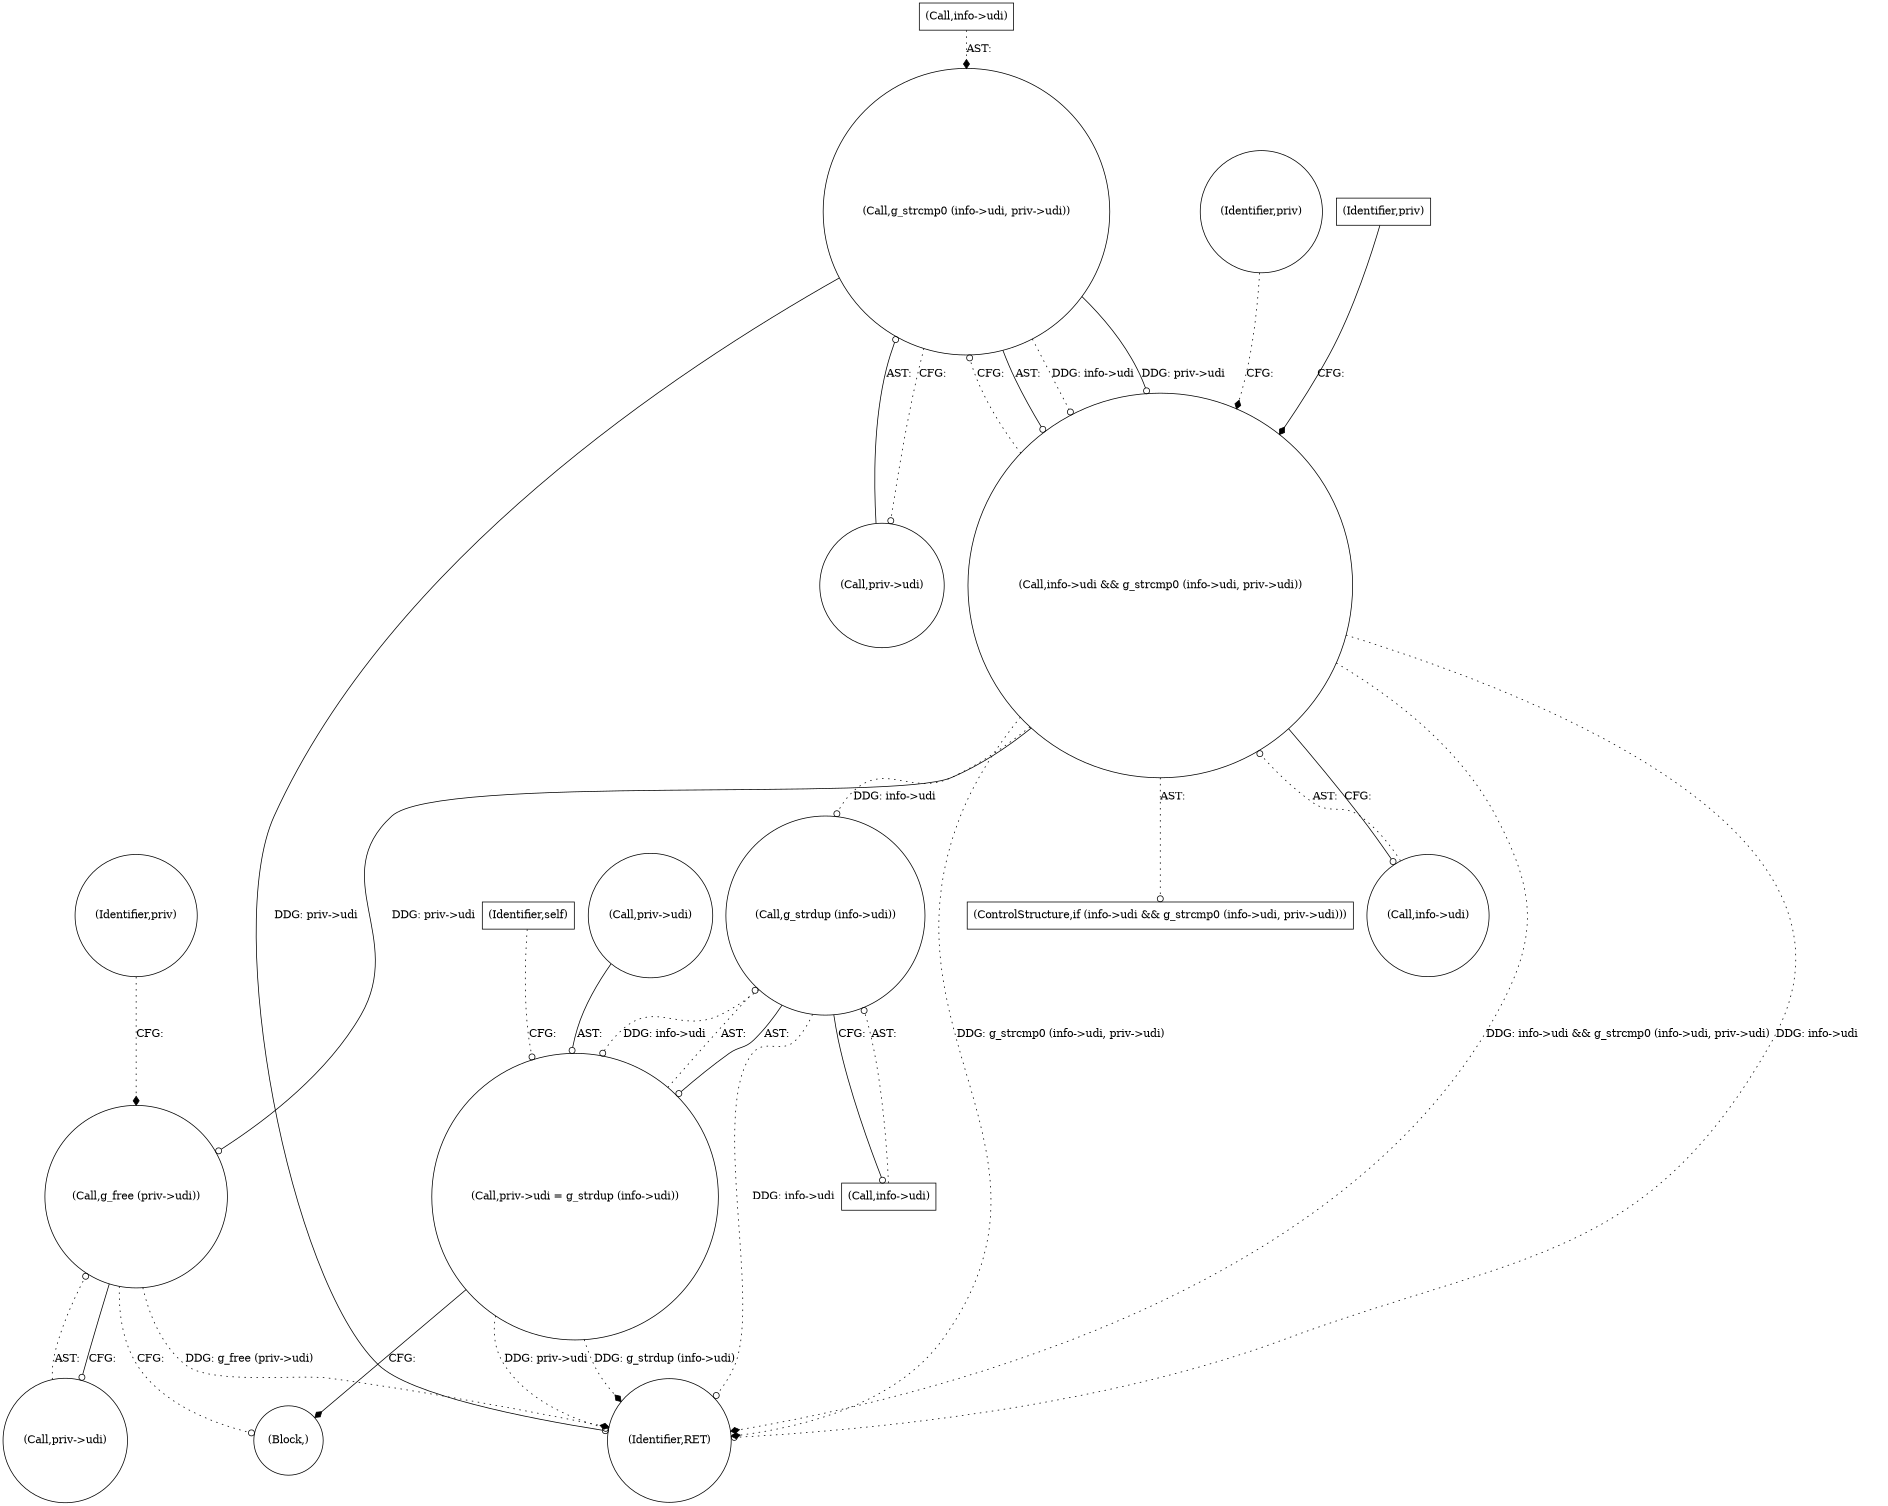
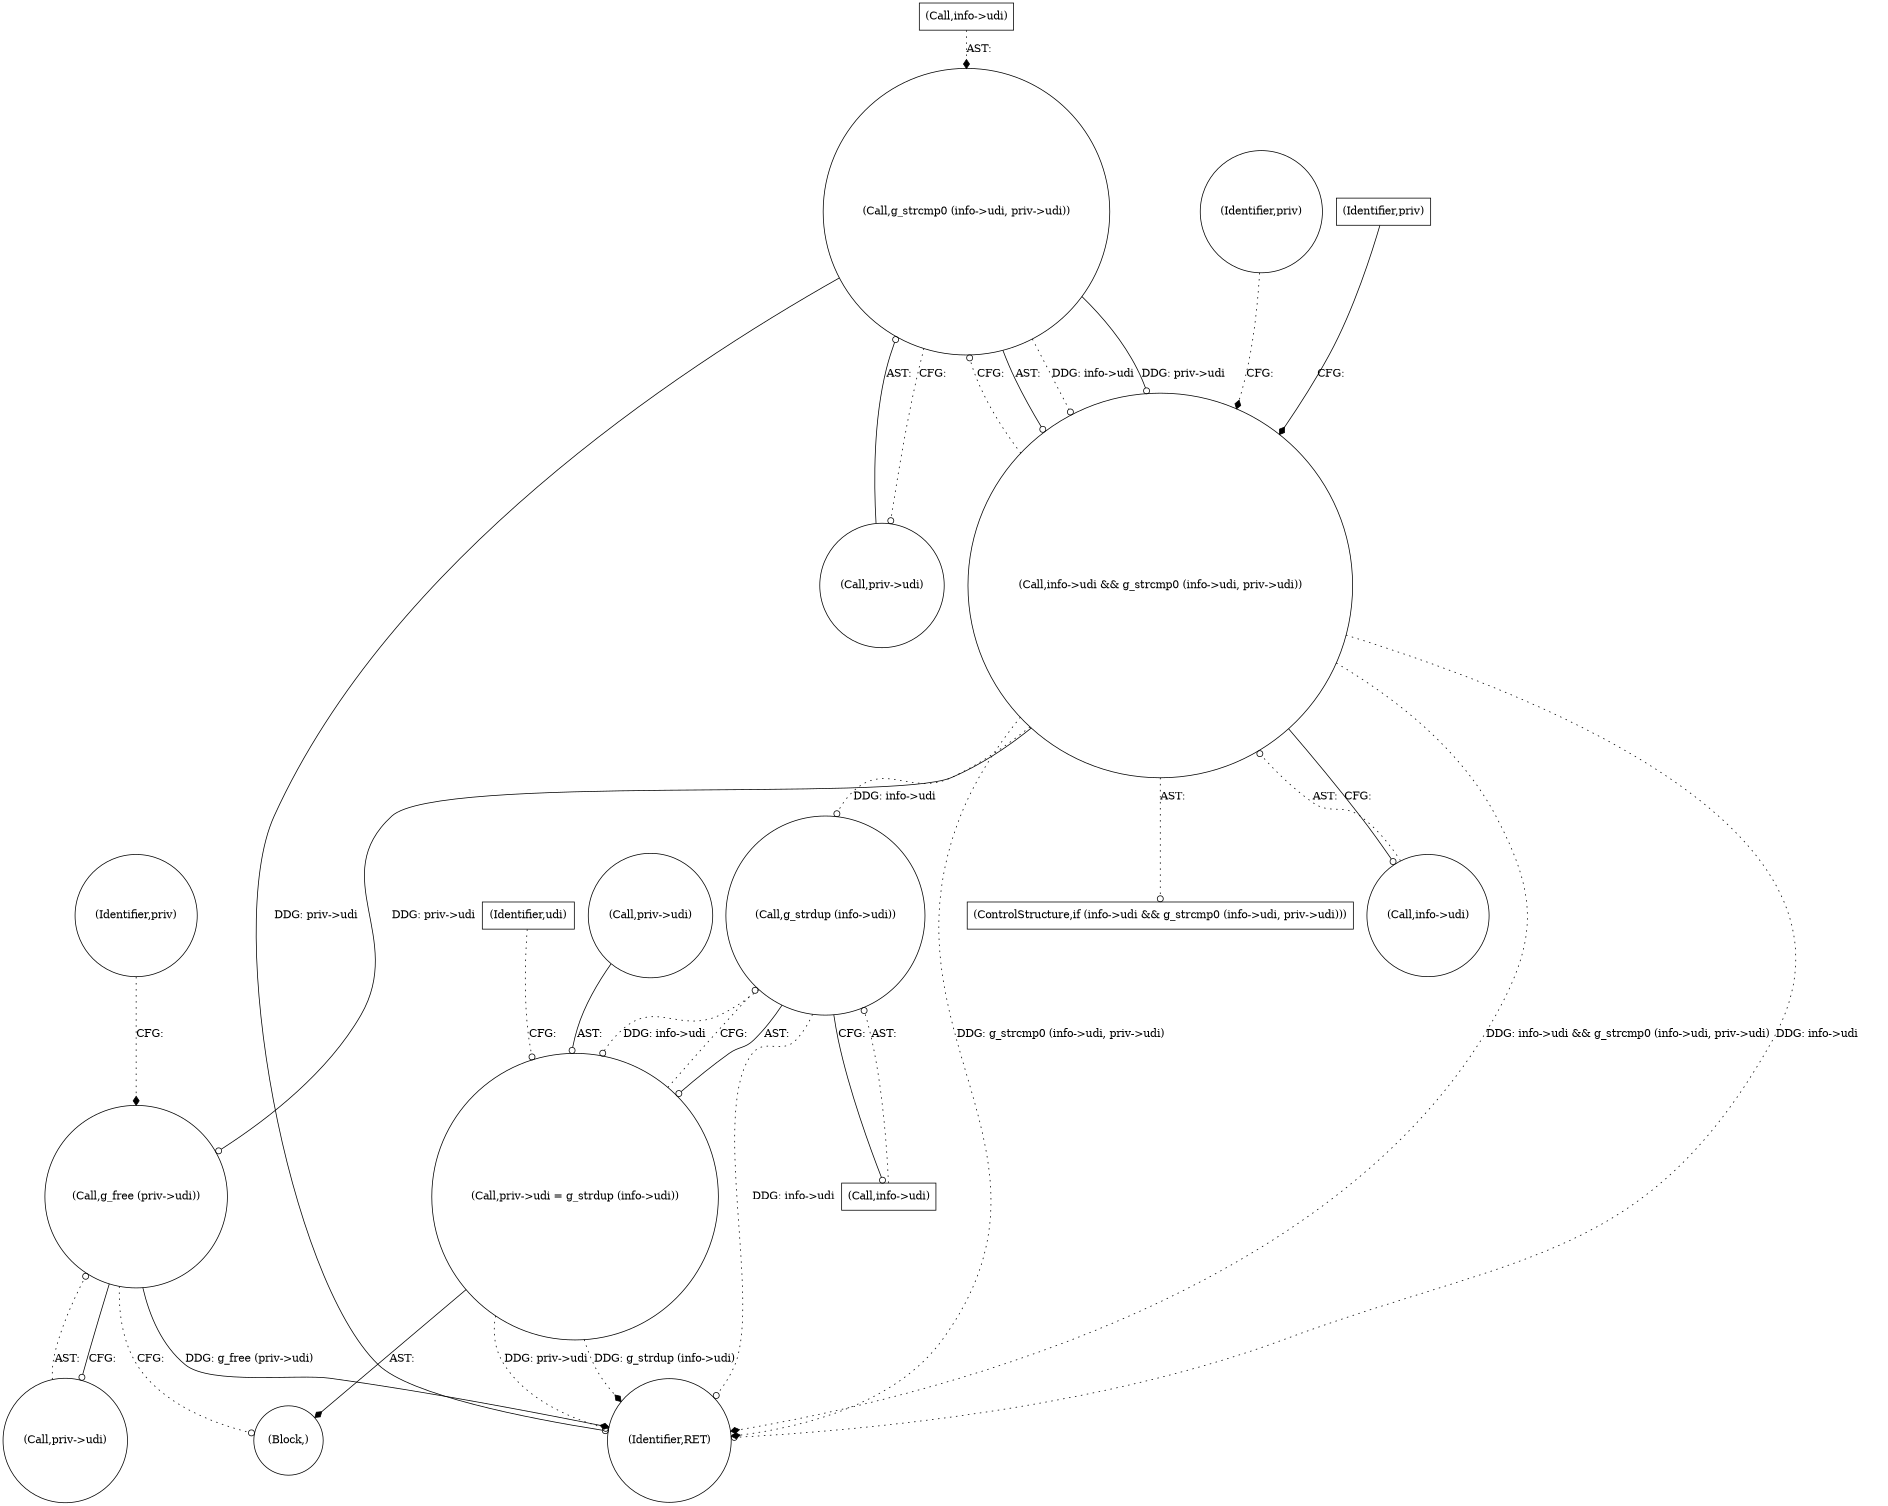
(528, 916) -> (528, 916)
(735, 1034) -> (735, 1034)
(404, 1359) -> (404, 1359)
(349, 1381) -> (349, 1381)
